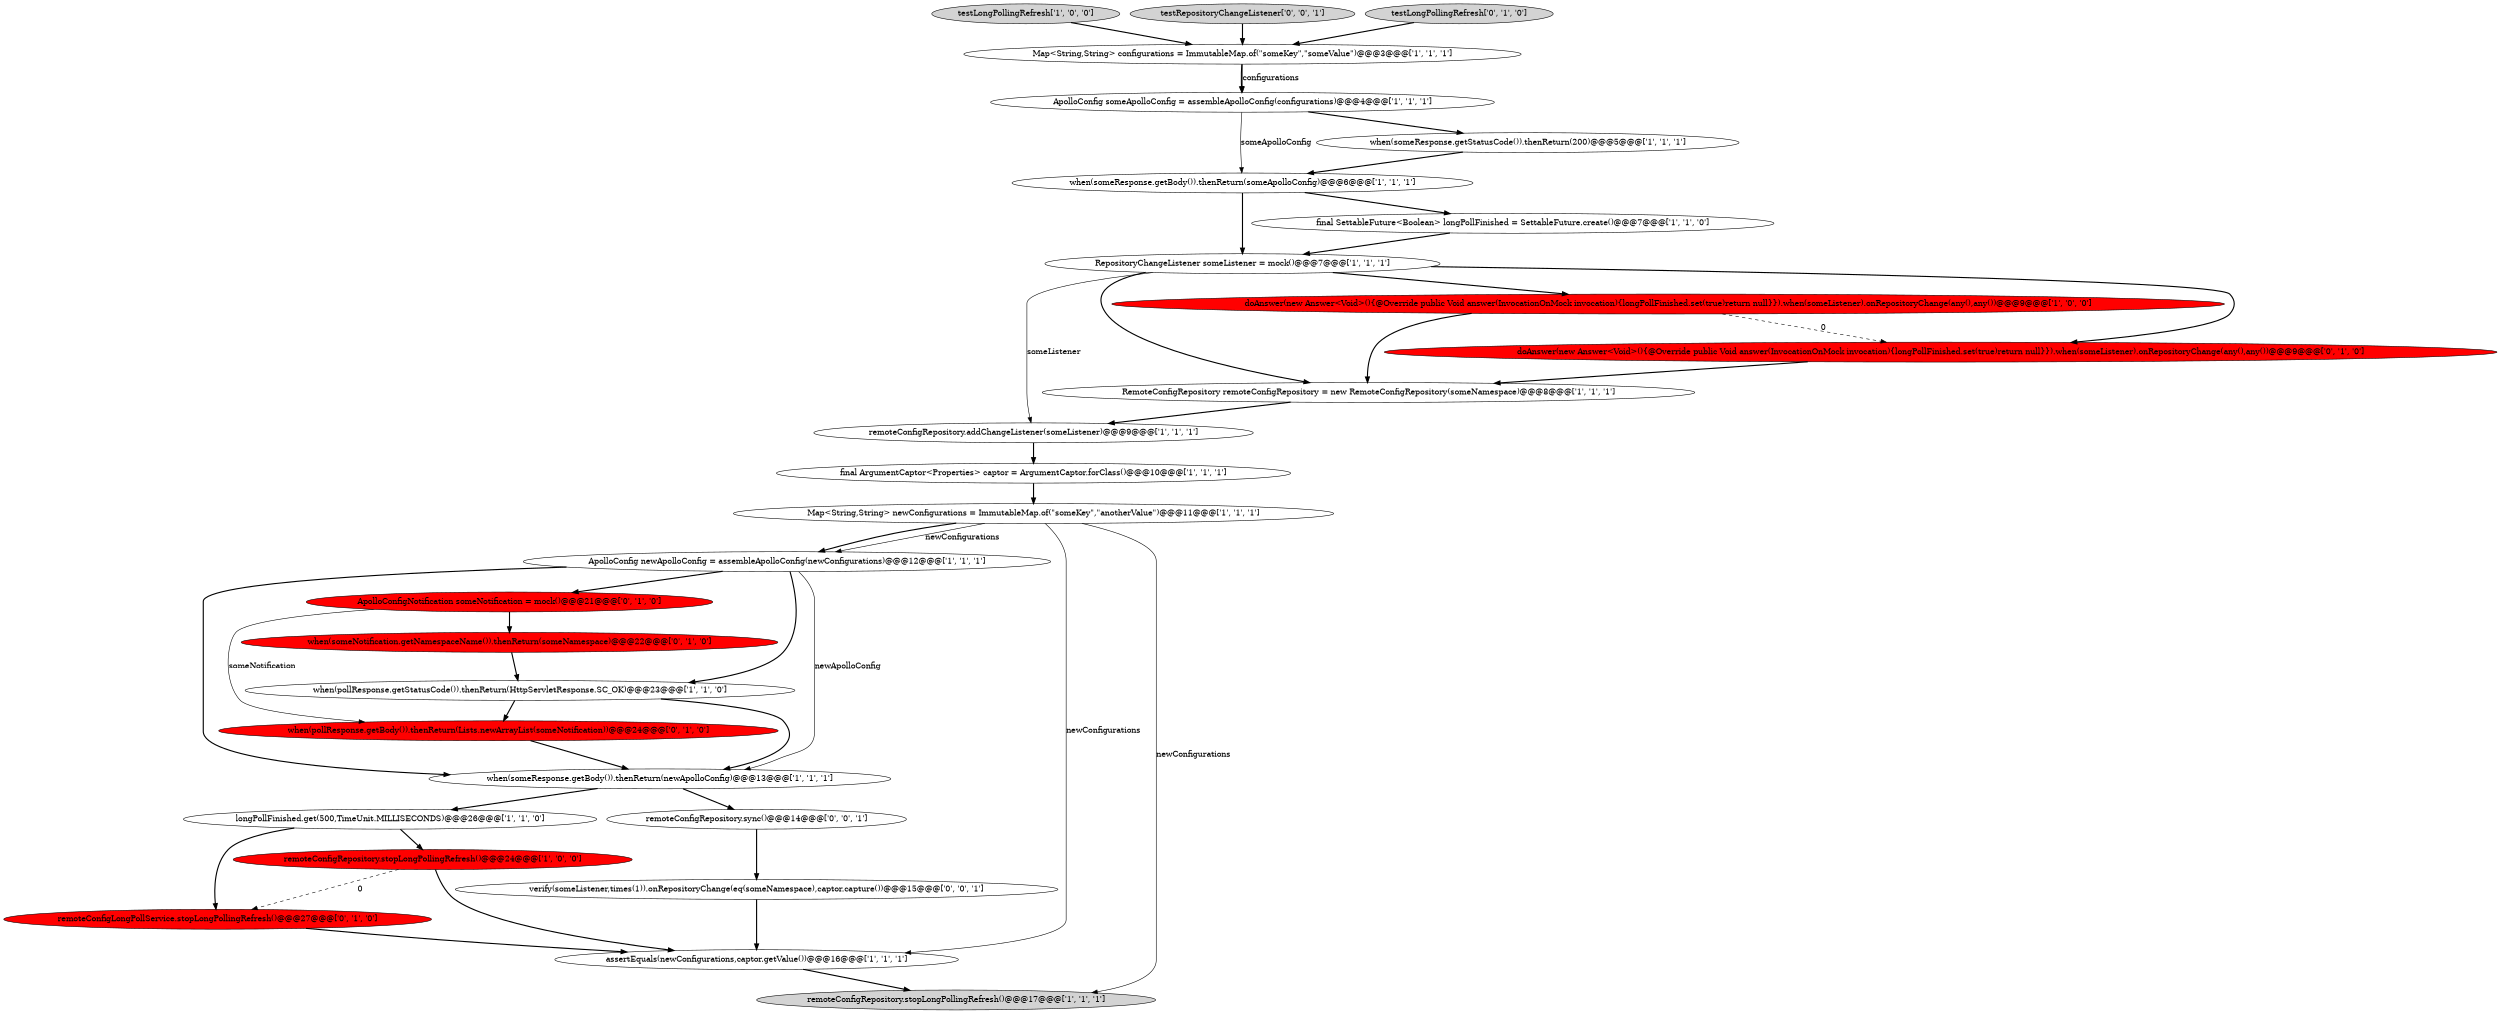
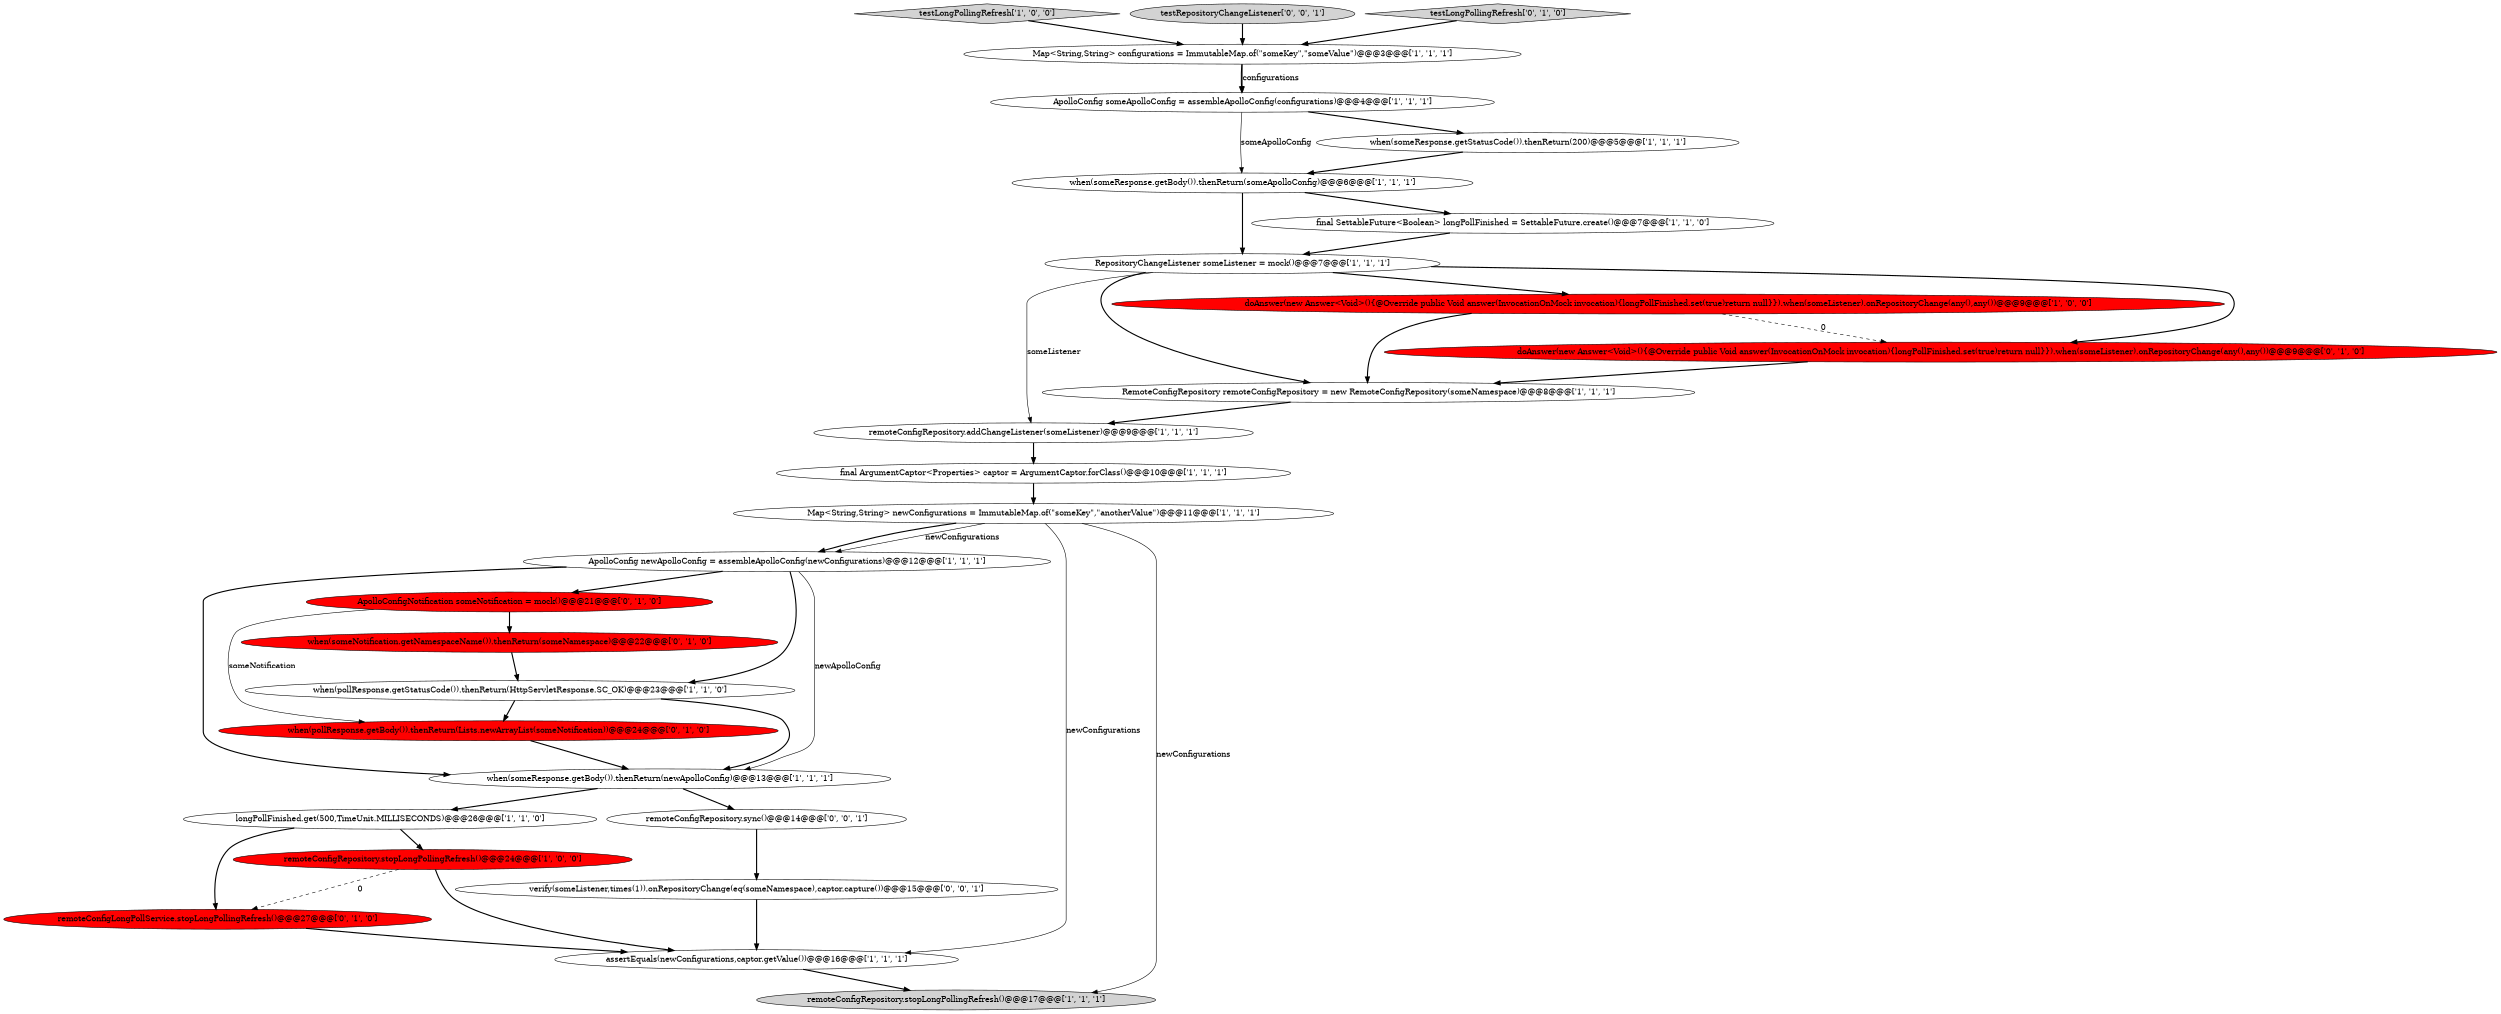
(1026, 14) -> (987, 14)
(1459, 14) -> (1498, 14)
